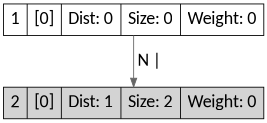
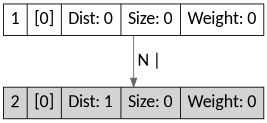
(151, 102) -> (151, 102)
